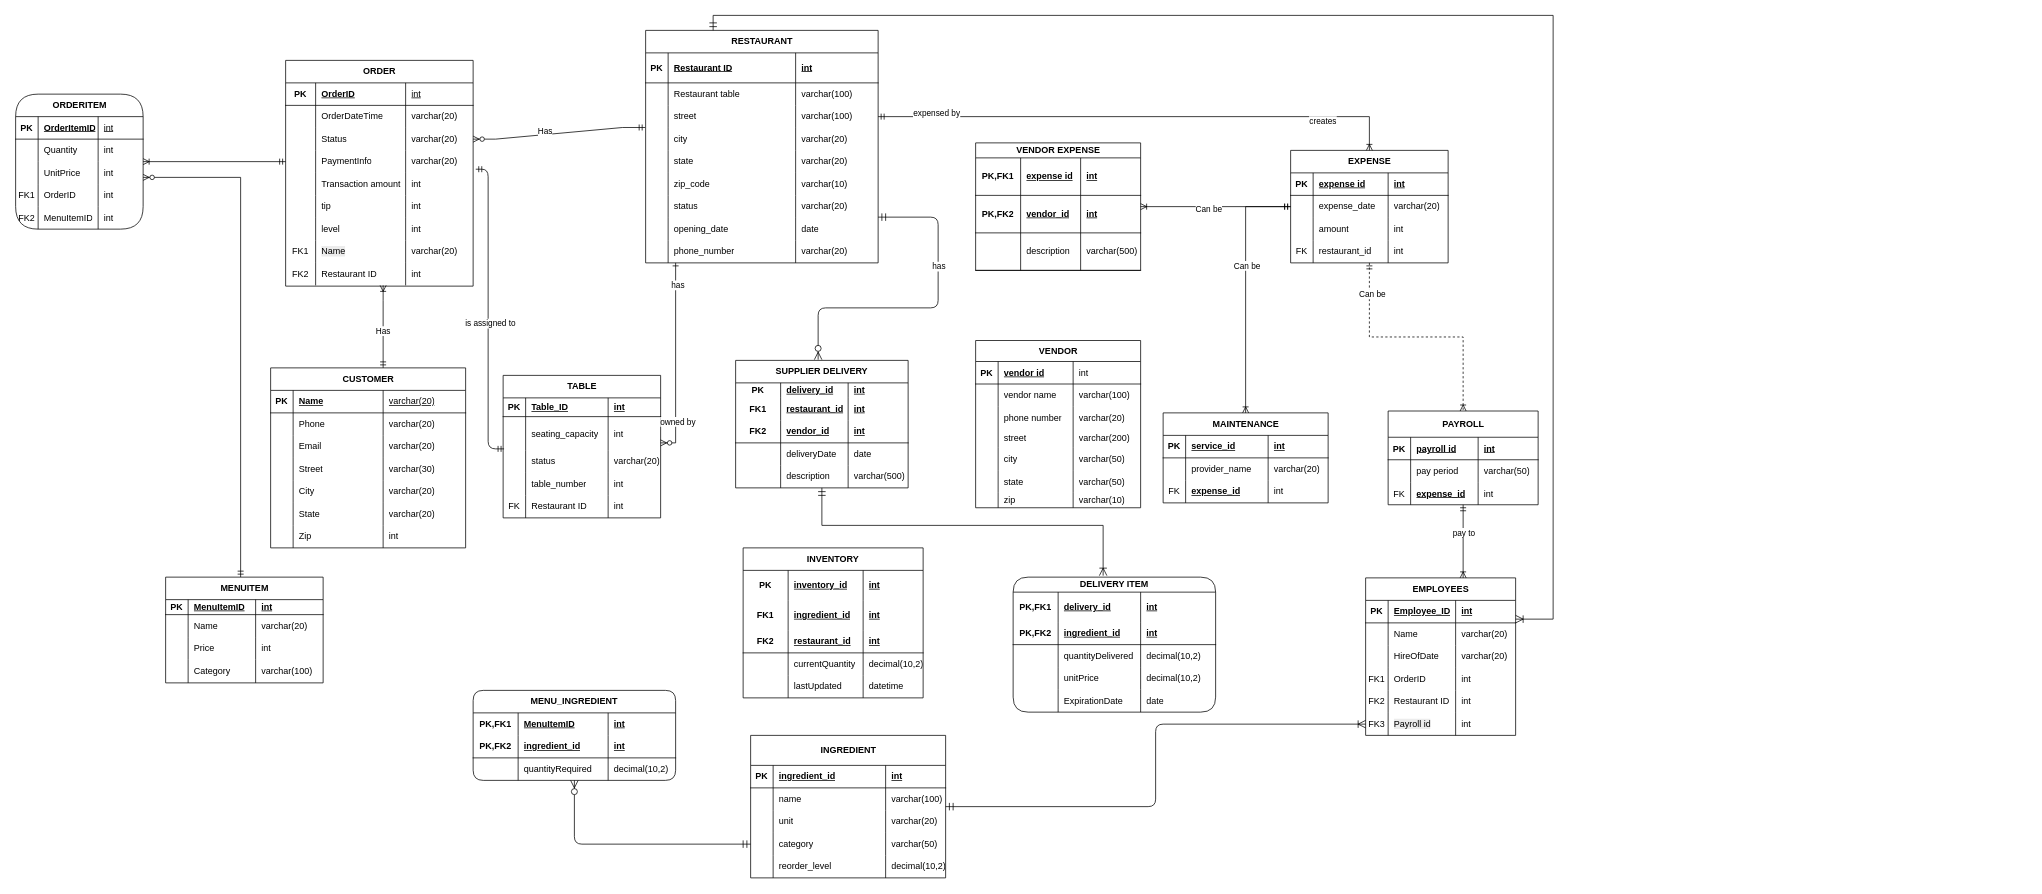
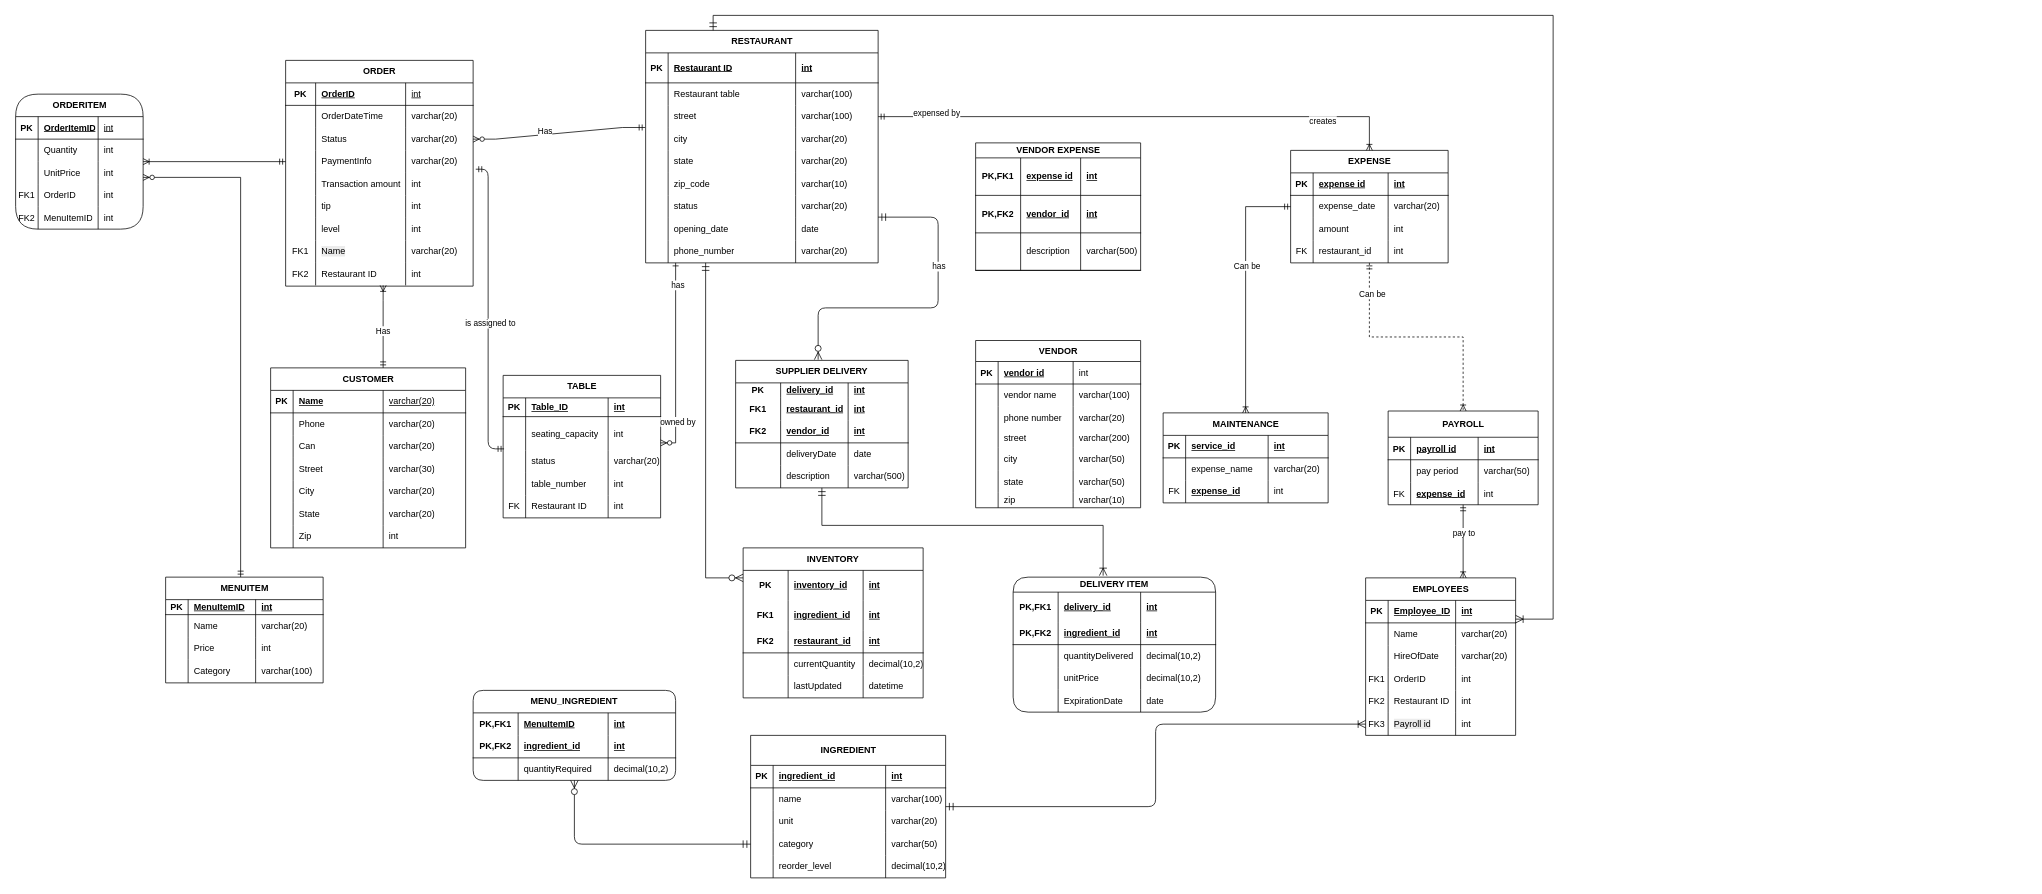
(1193, 207) -> none
none -> (705, 438)
(309, 447) -> (306, 447)
(1223, 469) -> (1222, 469)
